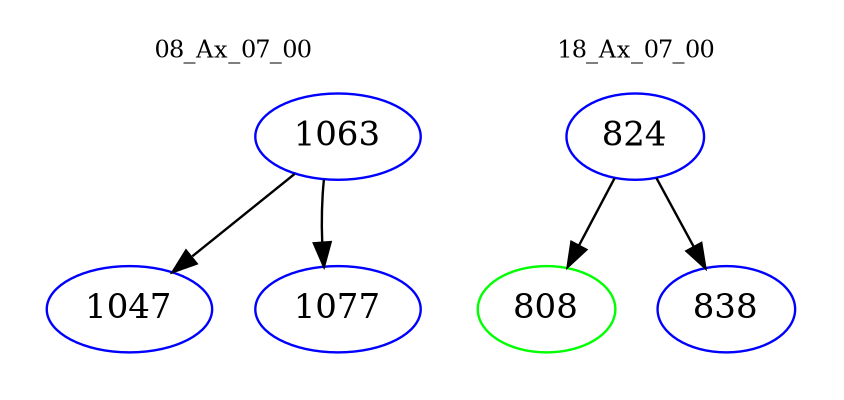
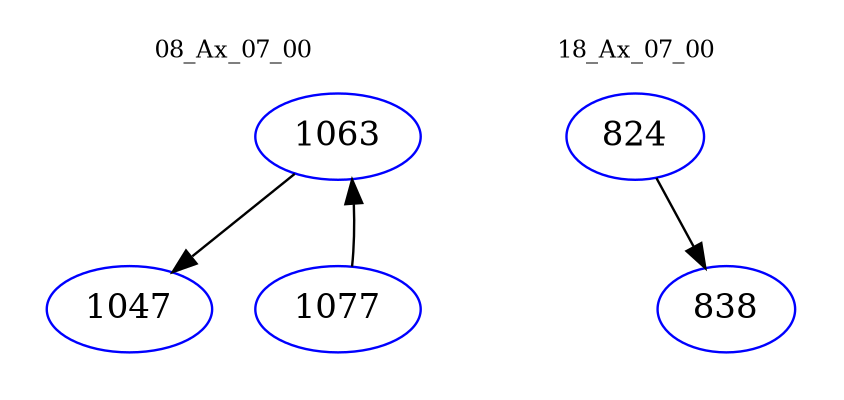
(322, 211) -> (354, 235)
(547, 309) -> none
